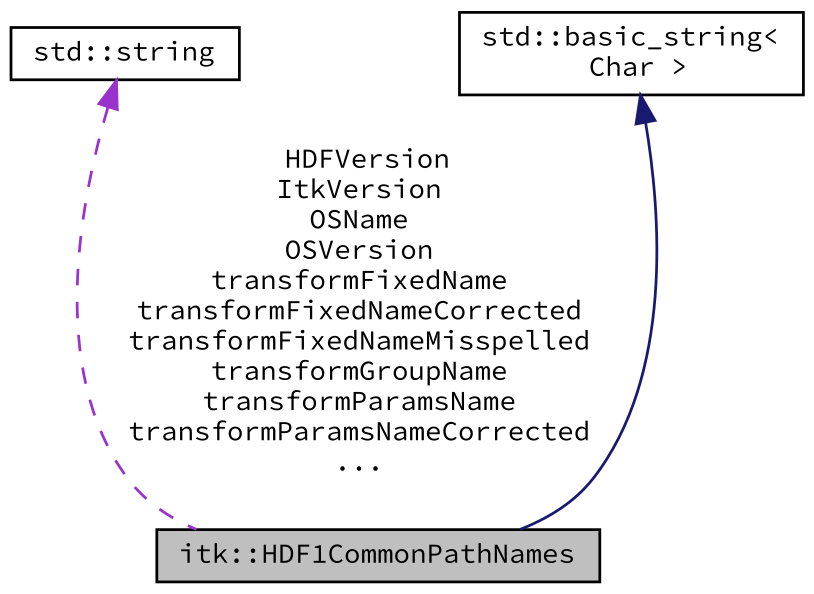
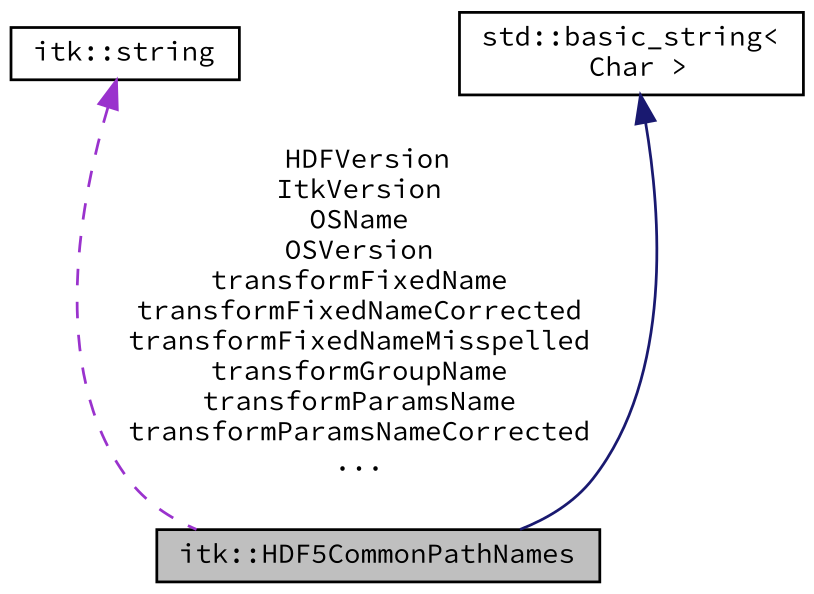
(125, 54) -> (125, 54)
(378, 556) -> (378, 556)
